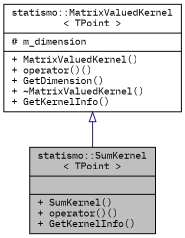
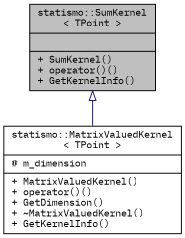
(93, 135) -> (93, 113)
